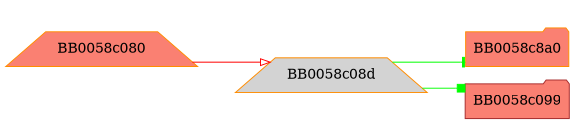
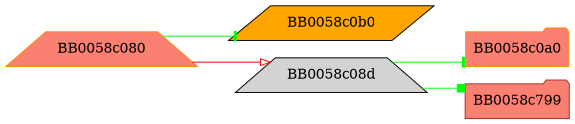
none -> (331, 23)
(517, 49) -> (517, 49)
(331, 75) -> (331, 75)
(517, 101) -> (517, 101)
